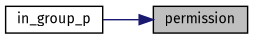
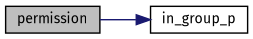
(121, 20) -> (118, 20)
